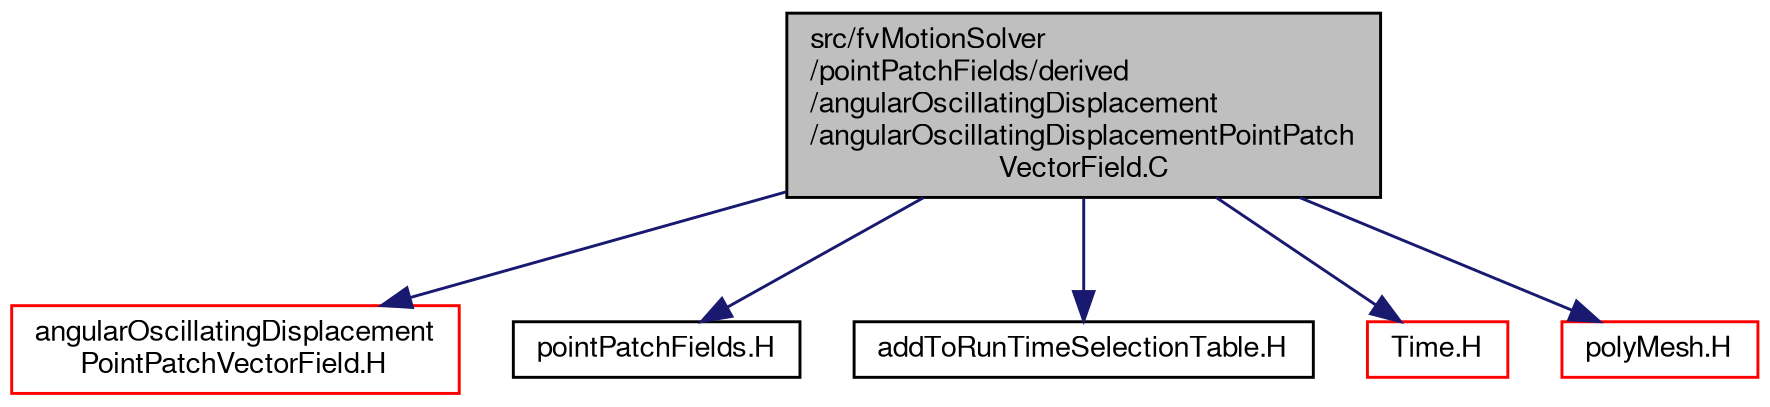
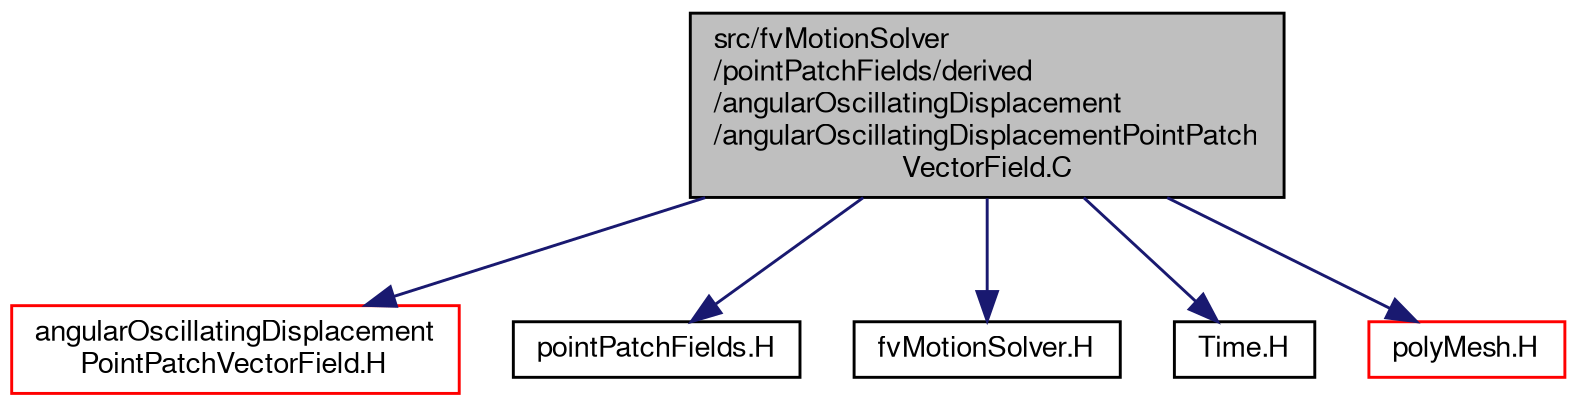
(1084, 350) -> (987, 350)
(1438, 350) -> (1245, 350)
